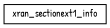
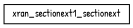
(55, 14) -> (67, 14)
